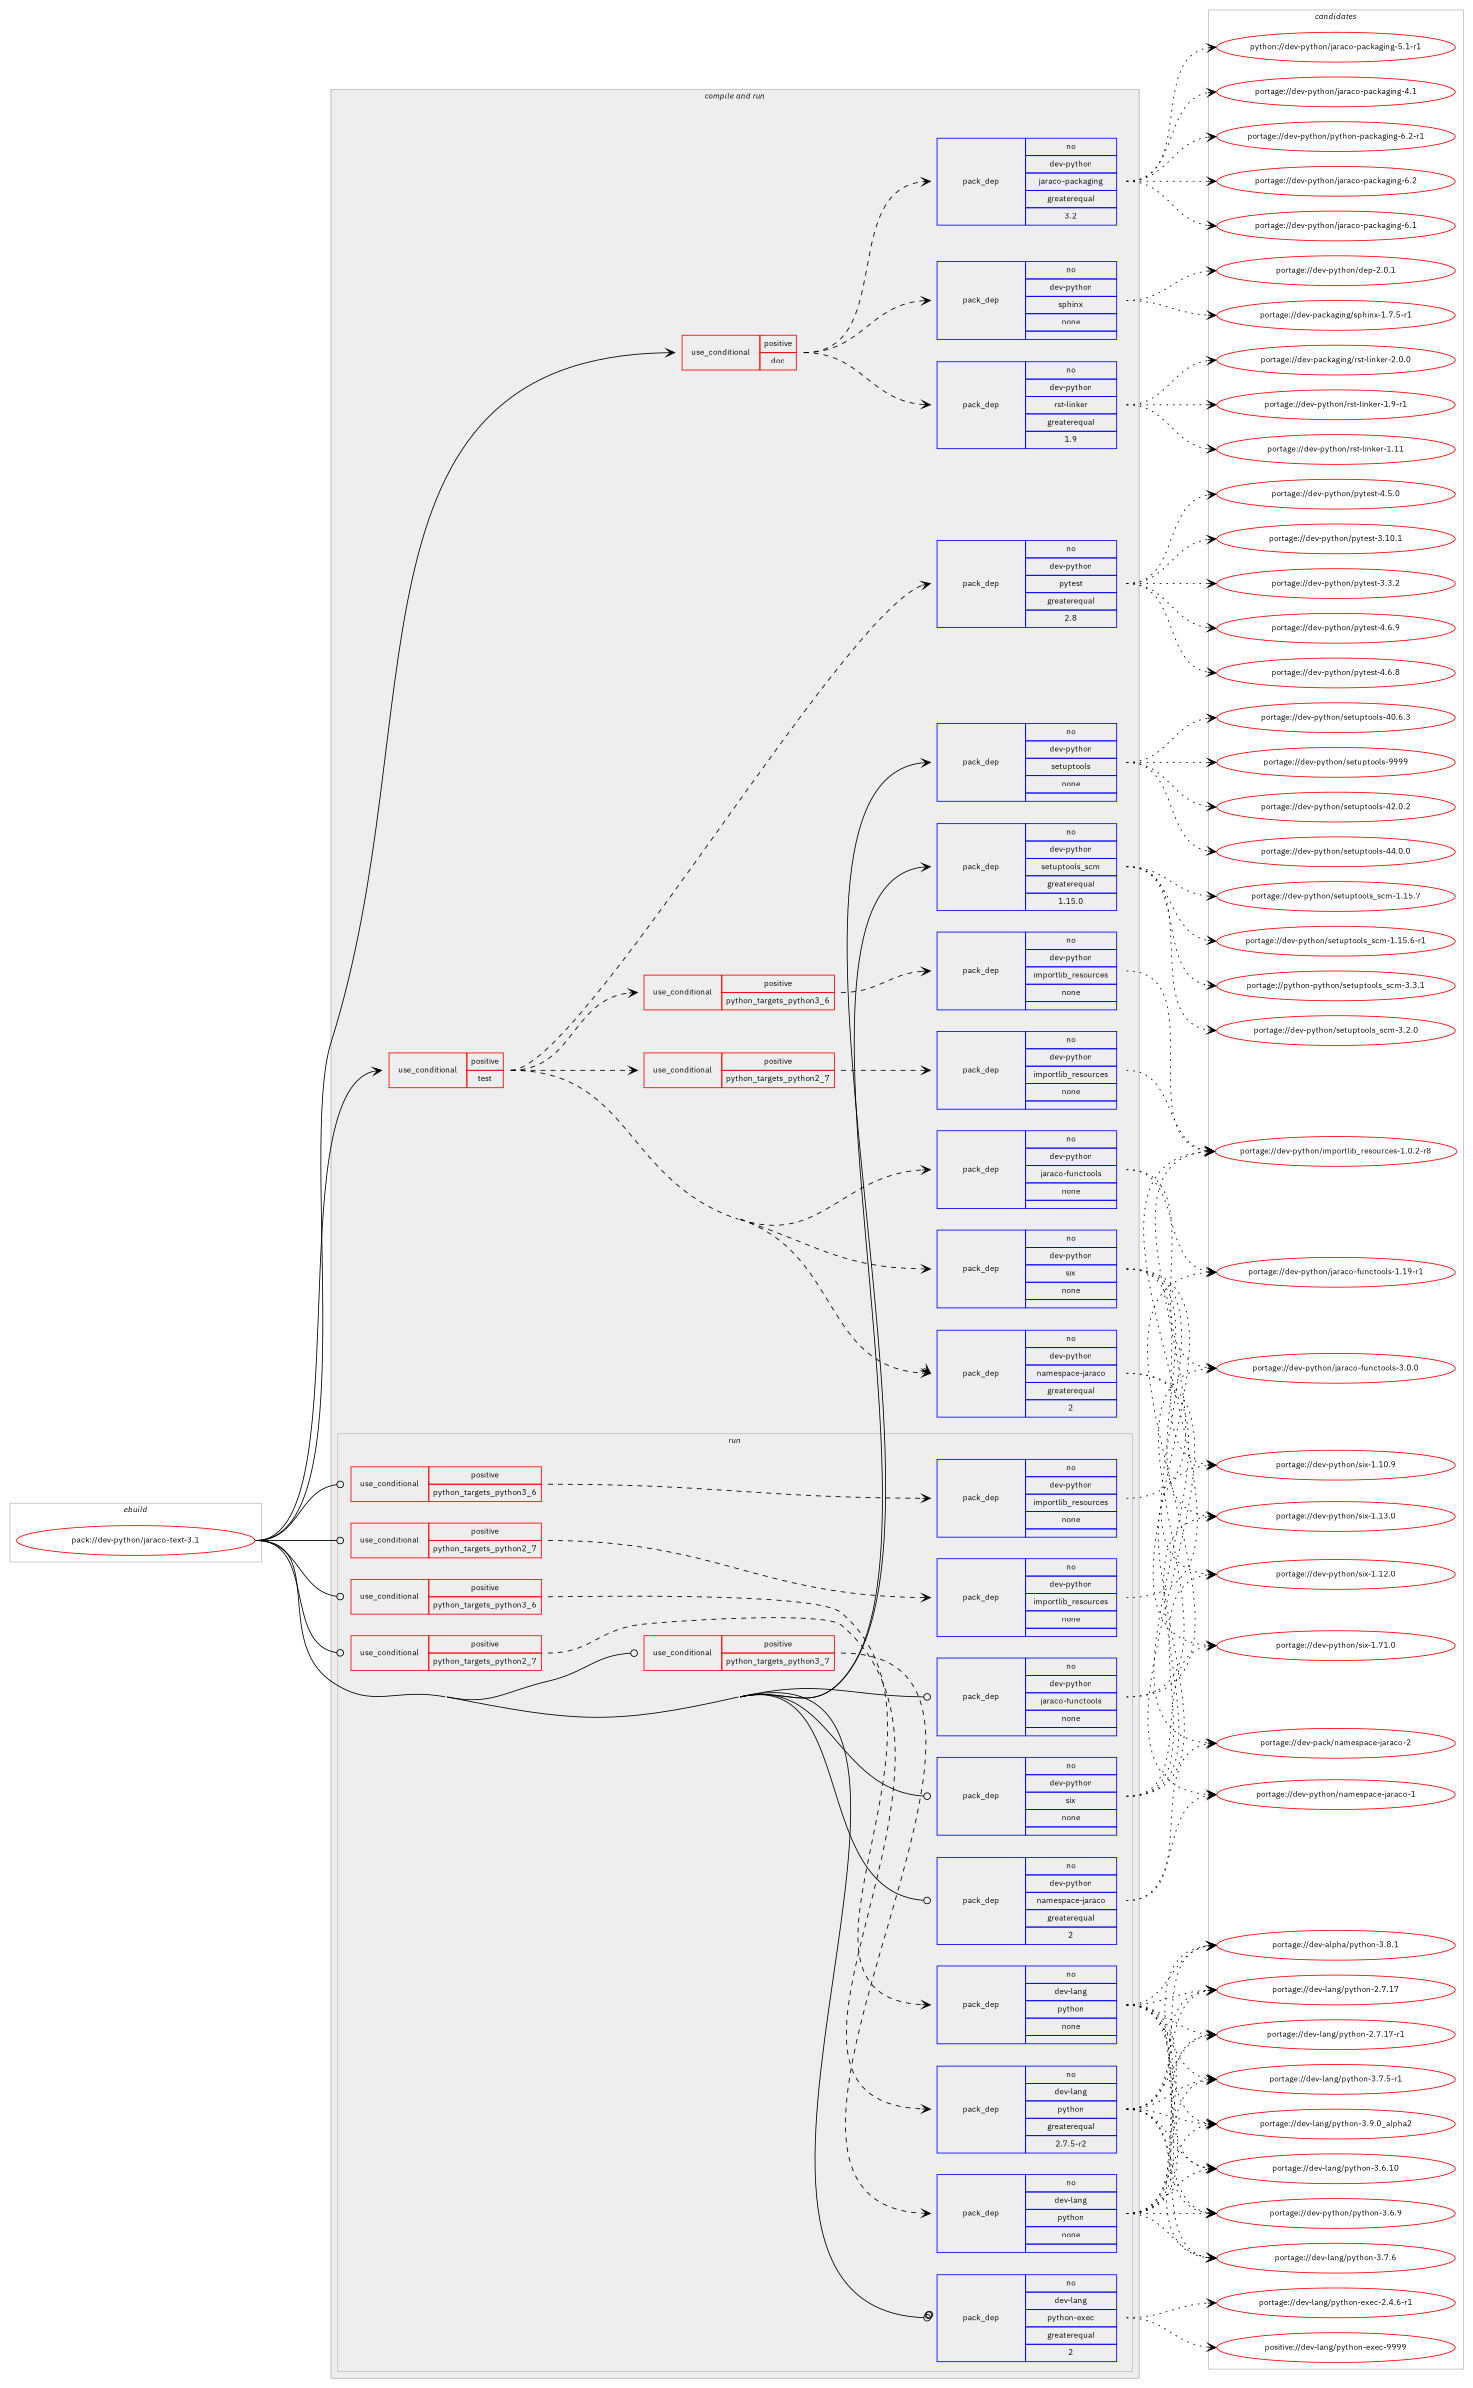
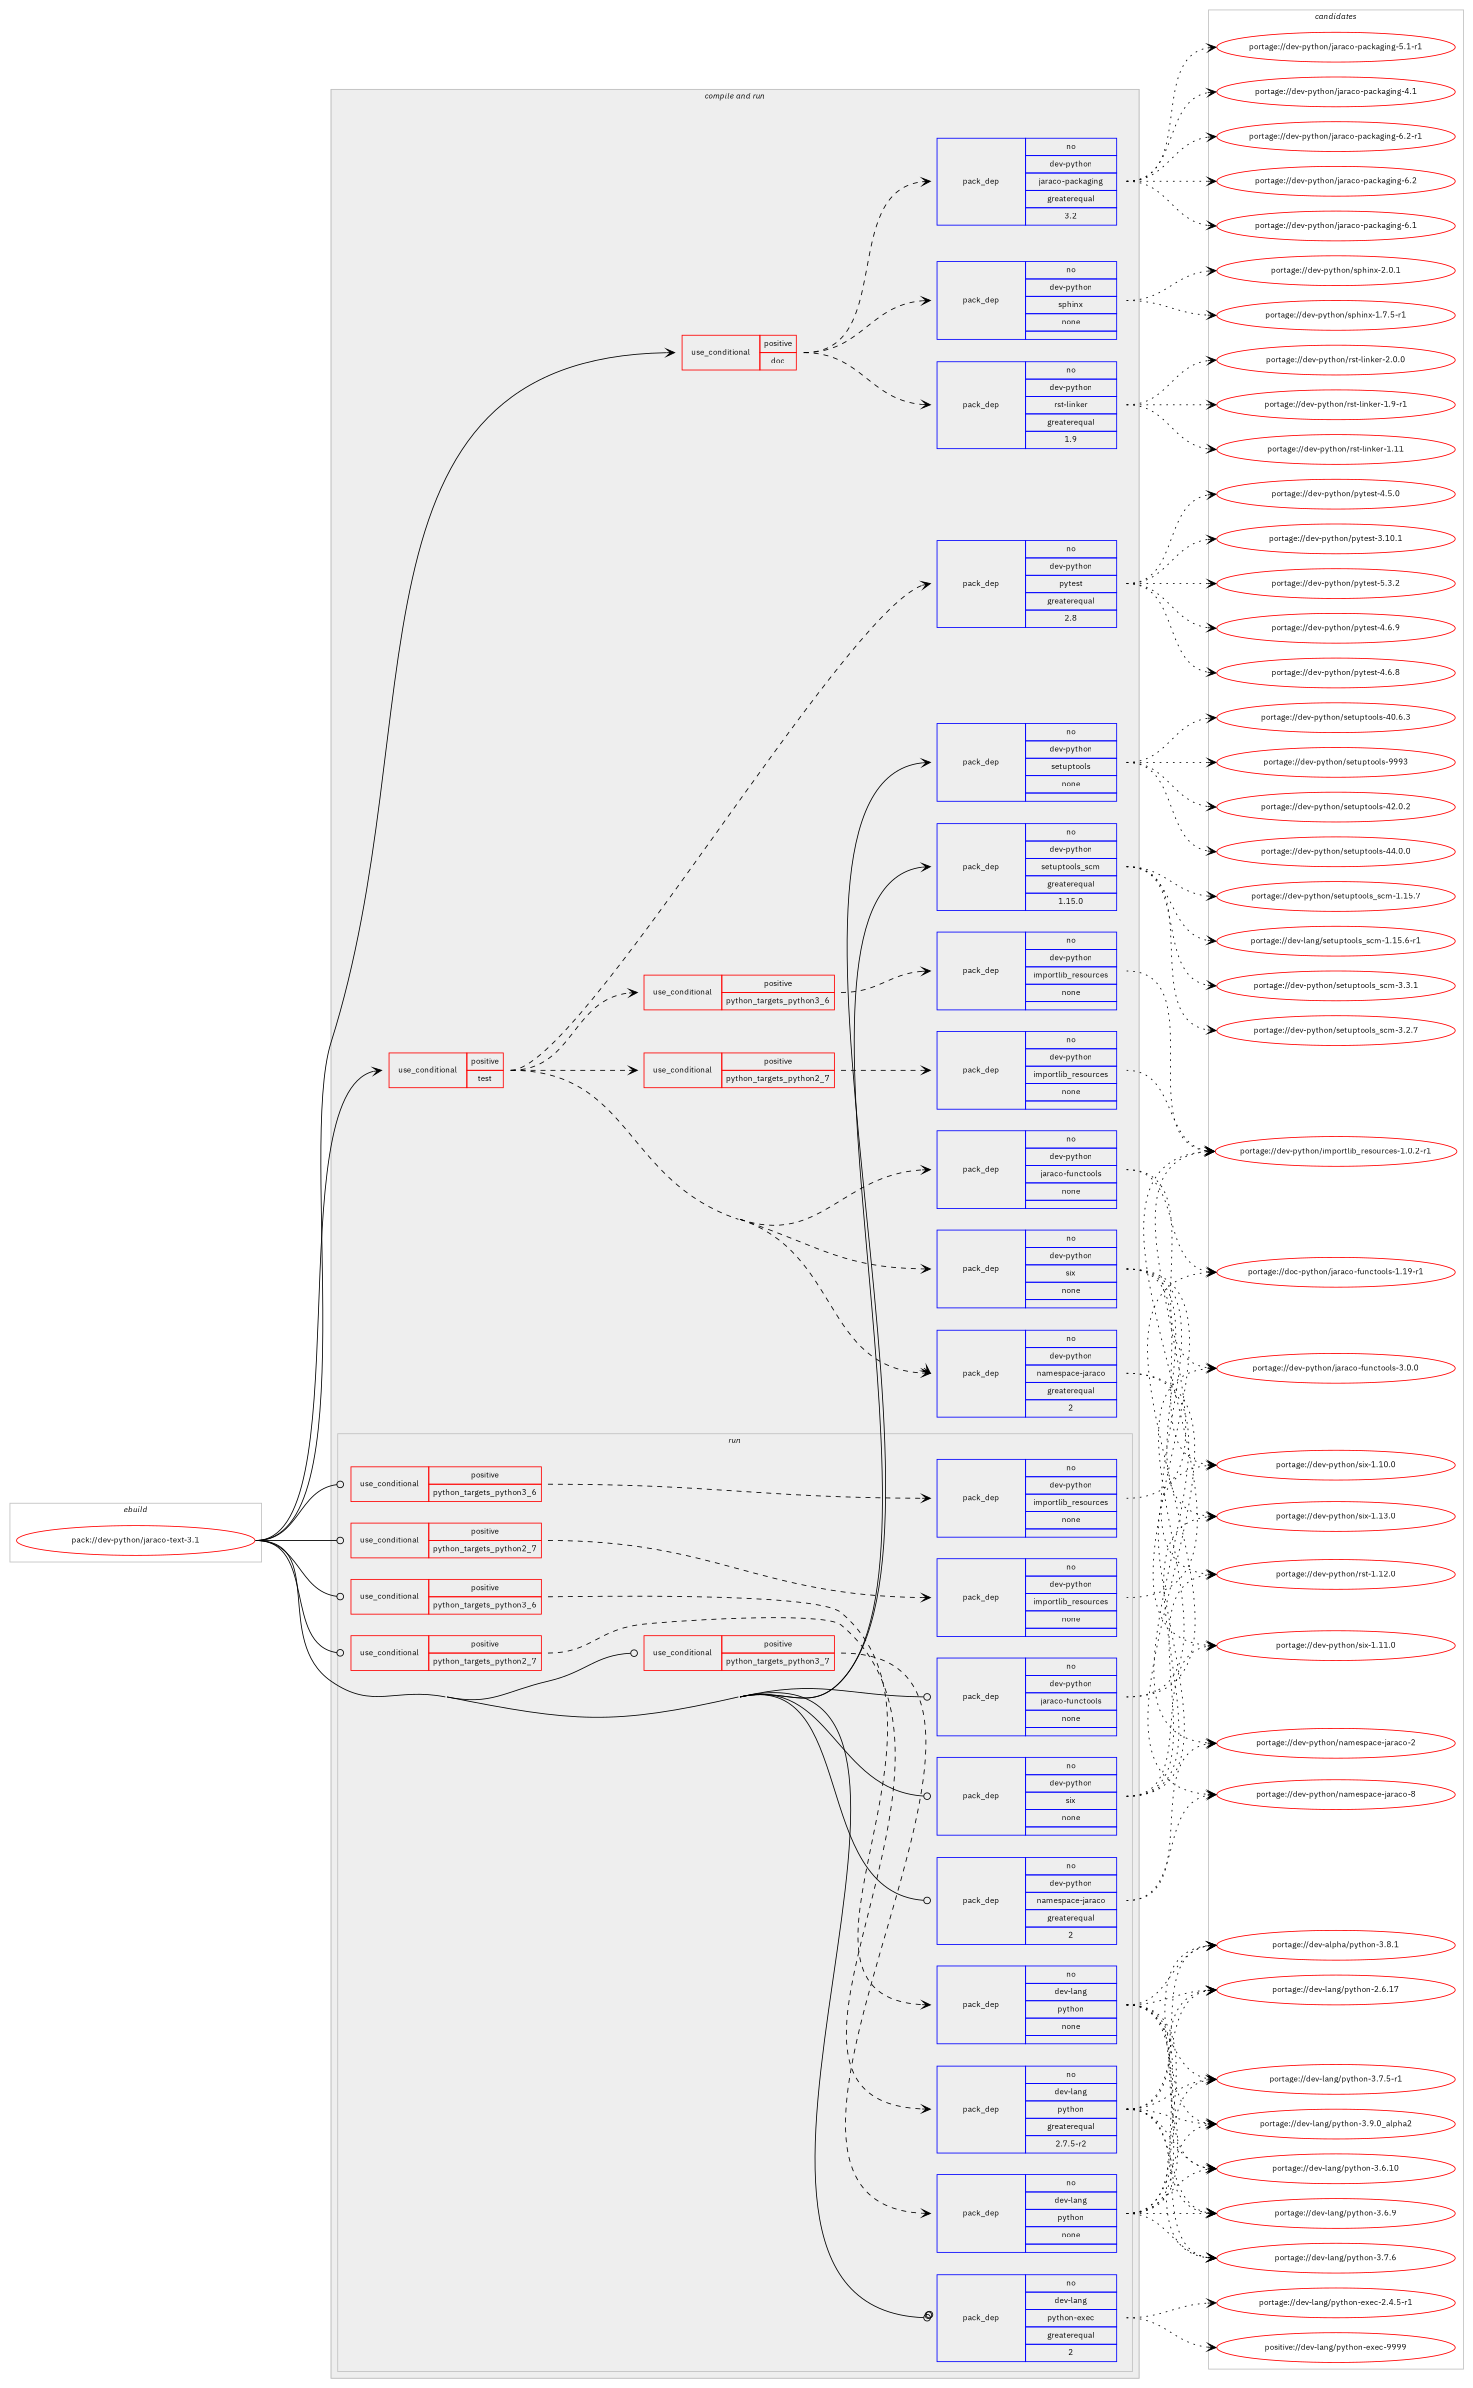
(1336, 47) -> (1336, 47)
(1336, 137) -> (1336, 137)
(1336, 271) -> (1336, 271)
(1336, 315) -> (1336, 315)
(1336, 360) -> (1336, 360)
(1336, 584) -> (1336, 584)
(1336, 762) -> (1336, 762)
(1336, 941) -> (1336, 941)
(1336, 986) -> (1336, 986)
(1336, 1031) -> (1336, 1031)
(1336, 1151) -> (1336, 1151)
(1336, 1272) -> (1336, 1272)
(1336, 1465) -> (1336, 1465)
(1336, 1574) -> (1336, 1574)
(1336, 1646) -> (1336, 1646)
(1336, 1743) -> (1336, 1743)
(1336, 1795) -> (1336, 1795)
(1336, 1990) -> (1336, 1990)
(1336, 2035) -> none
(1336, 2213) -> (1336, 2213)
(1336, 2303) -> (1336, 2303)
